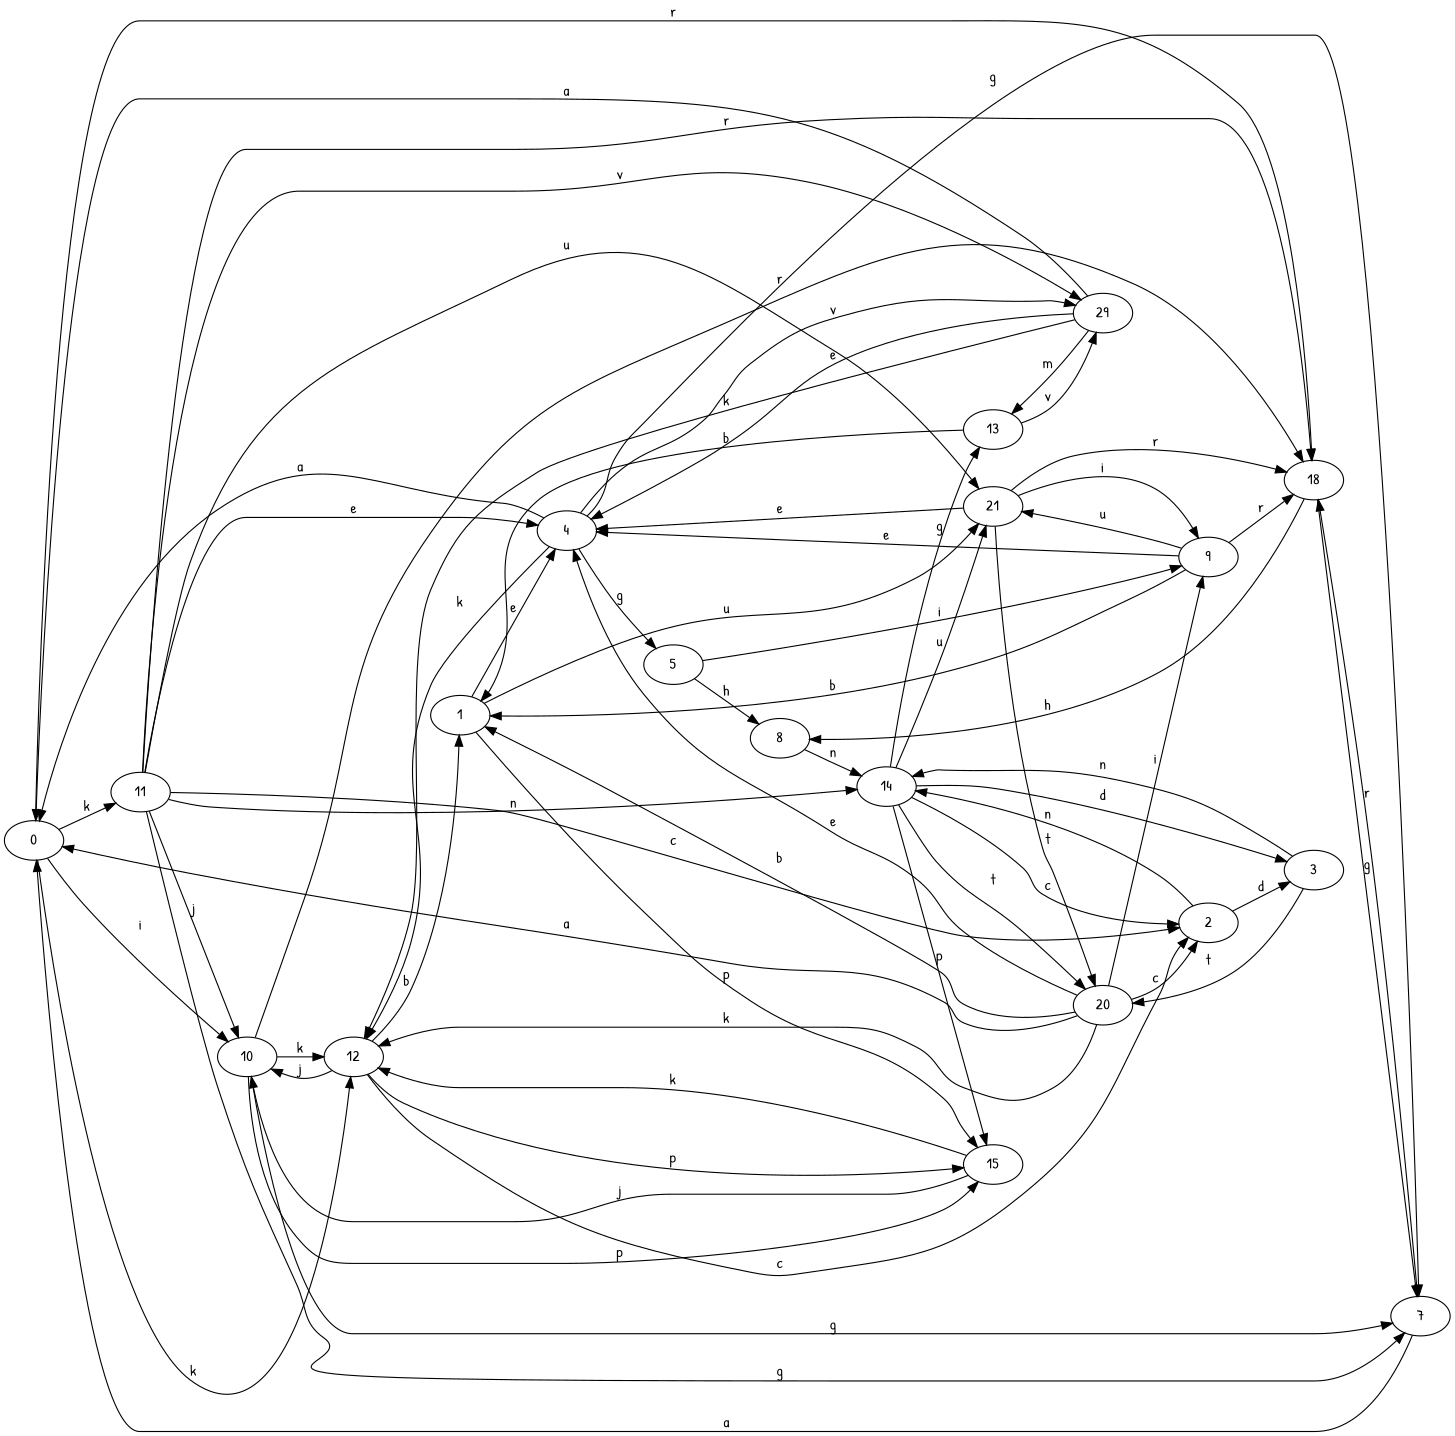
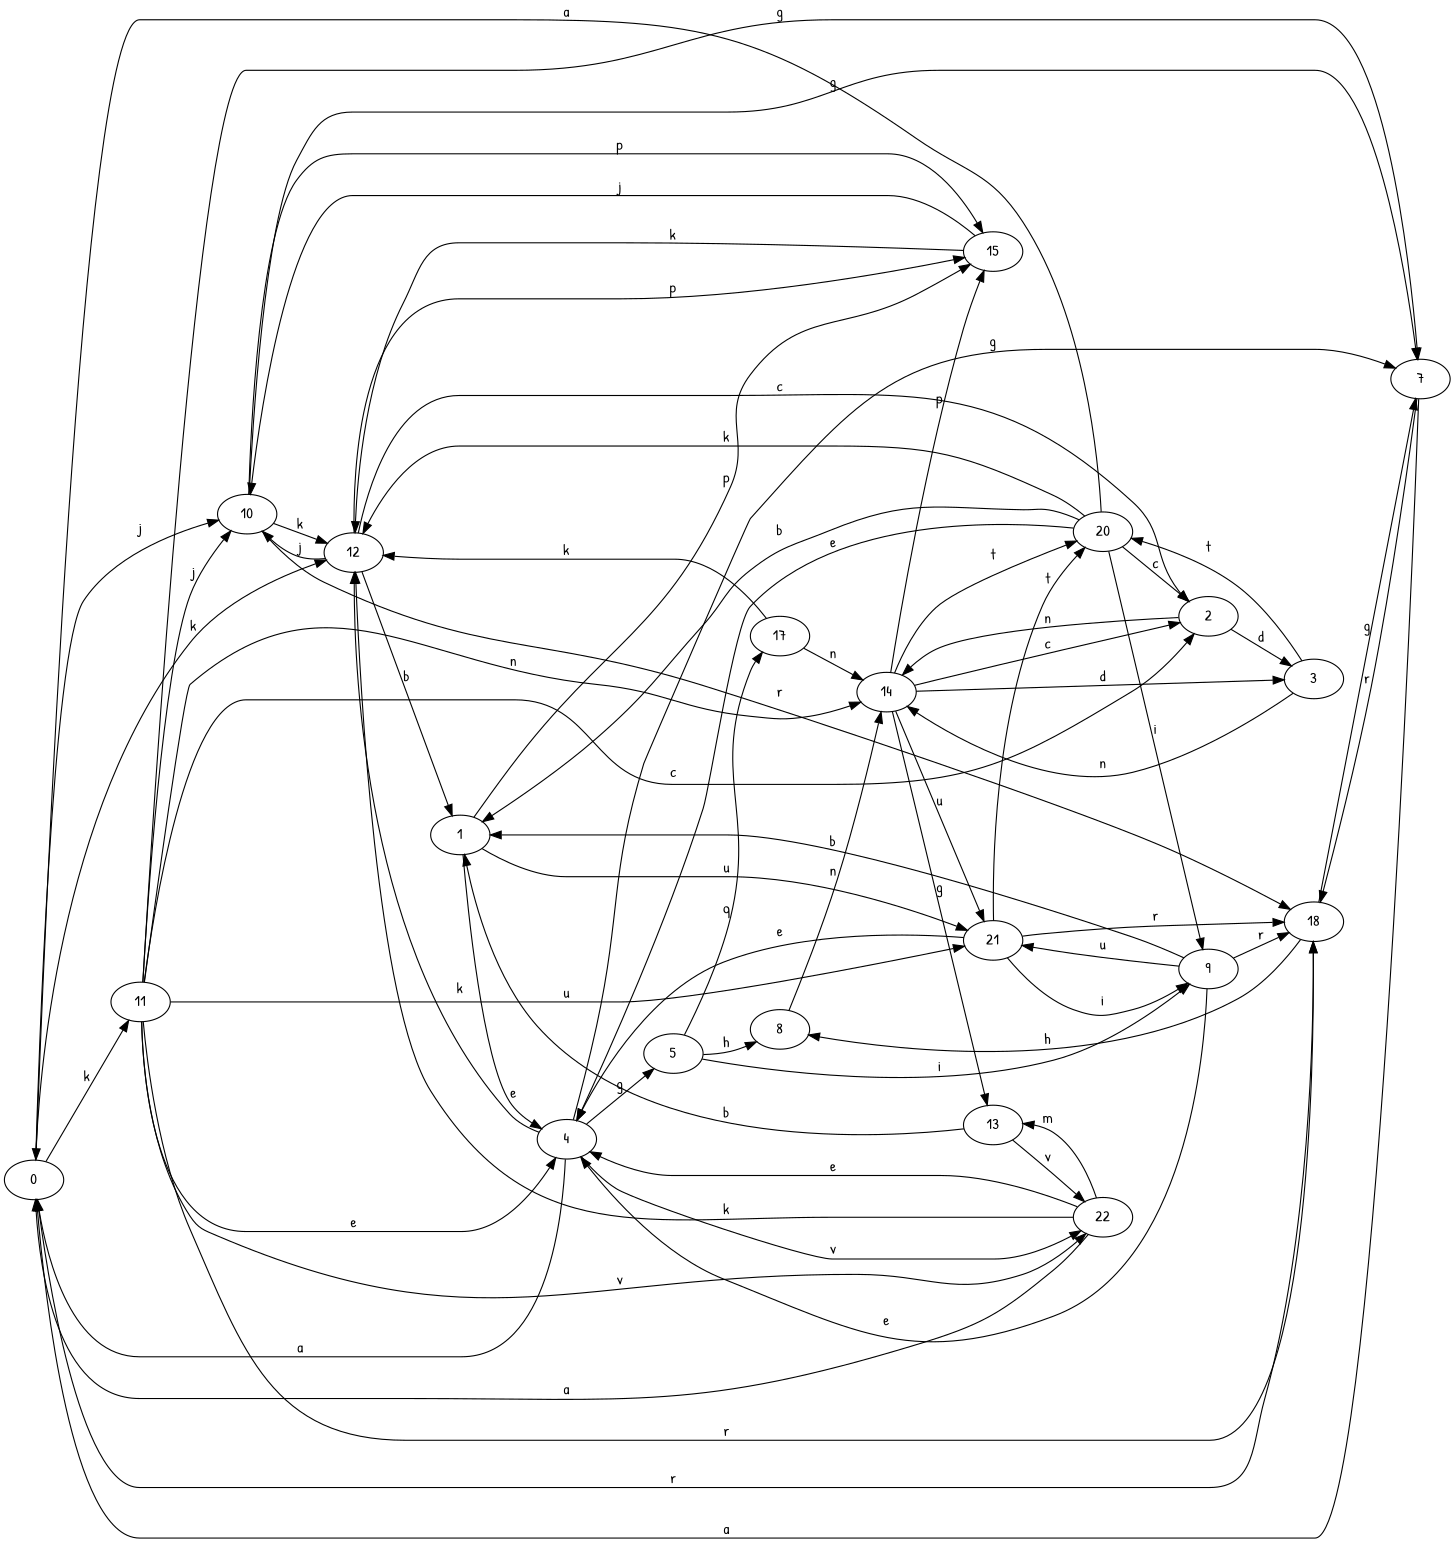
(1103, 313) -> (1103, 1217)
none -> (780, 636)
(141, 926) -> (141, 529)
